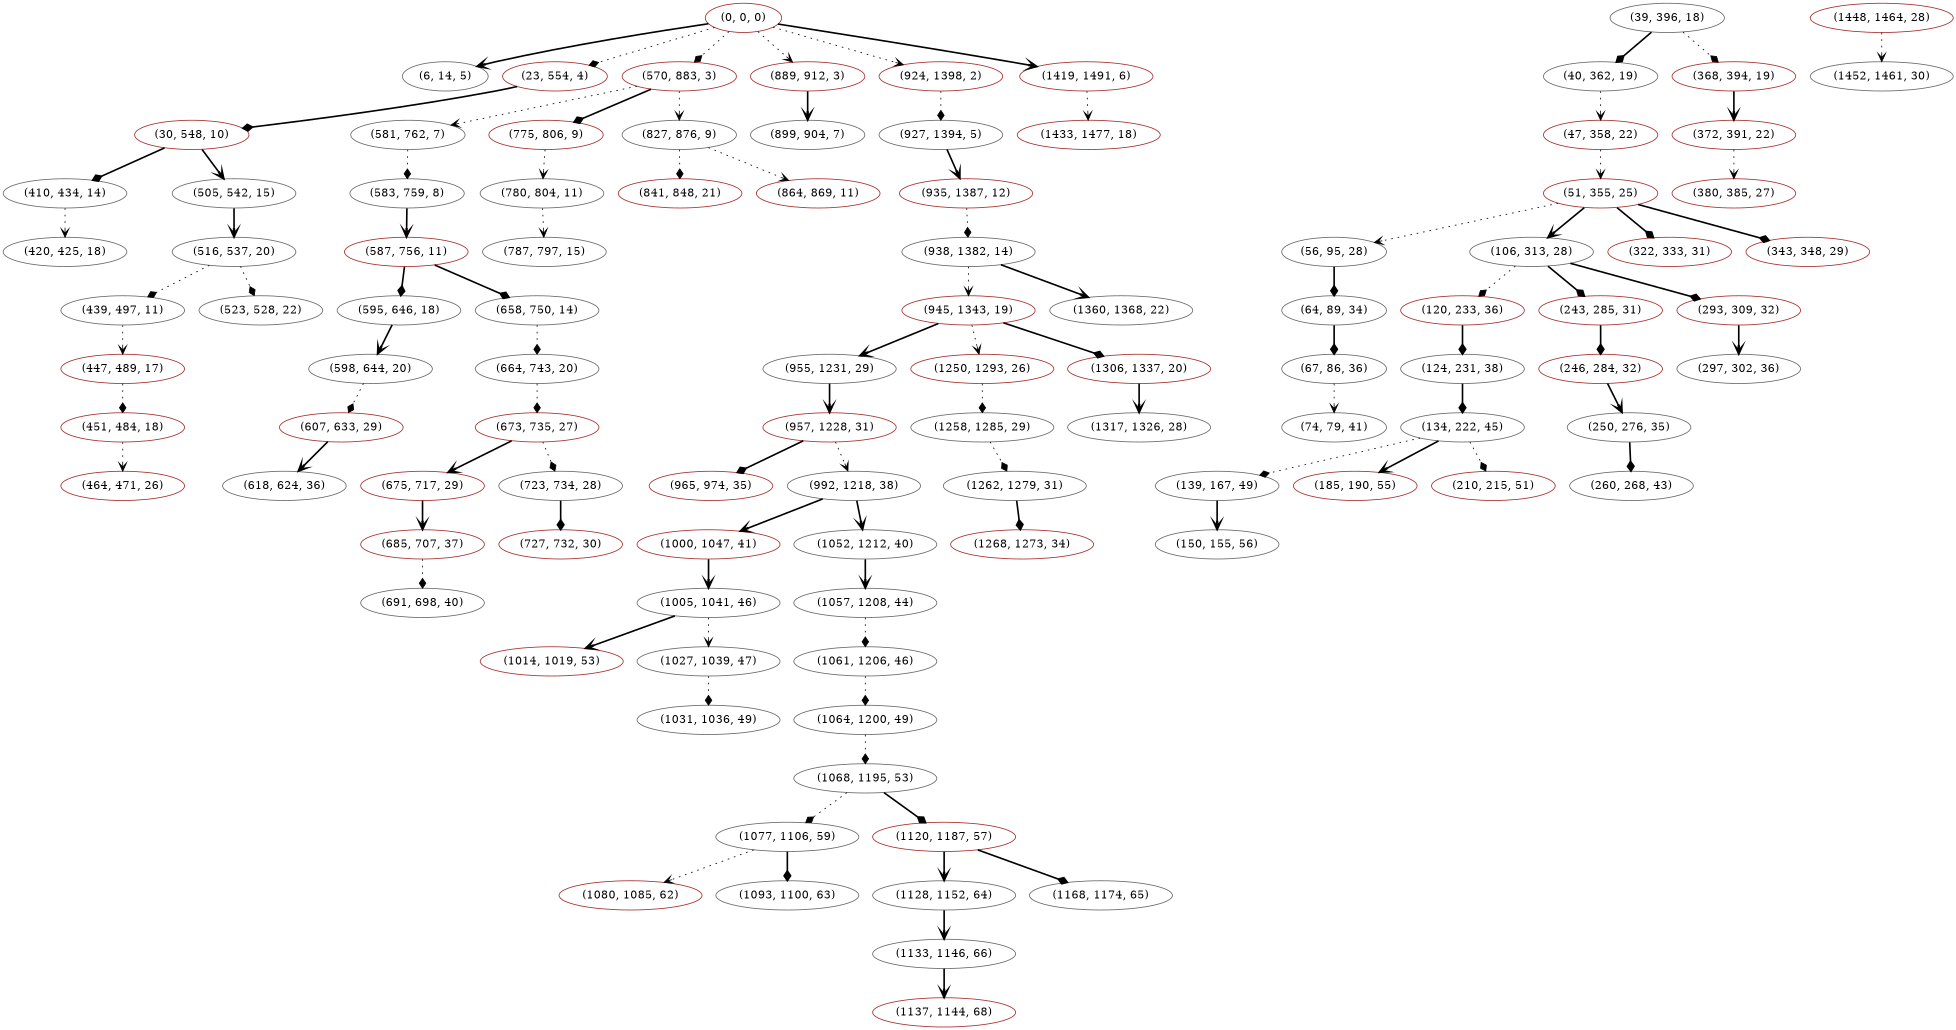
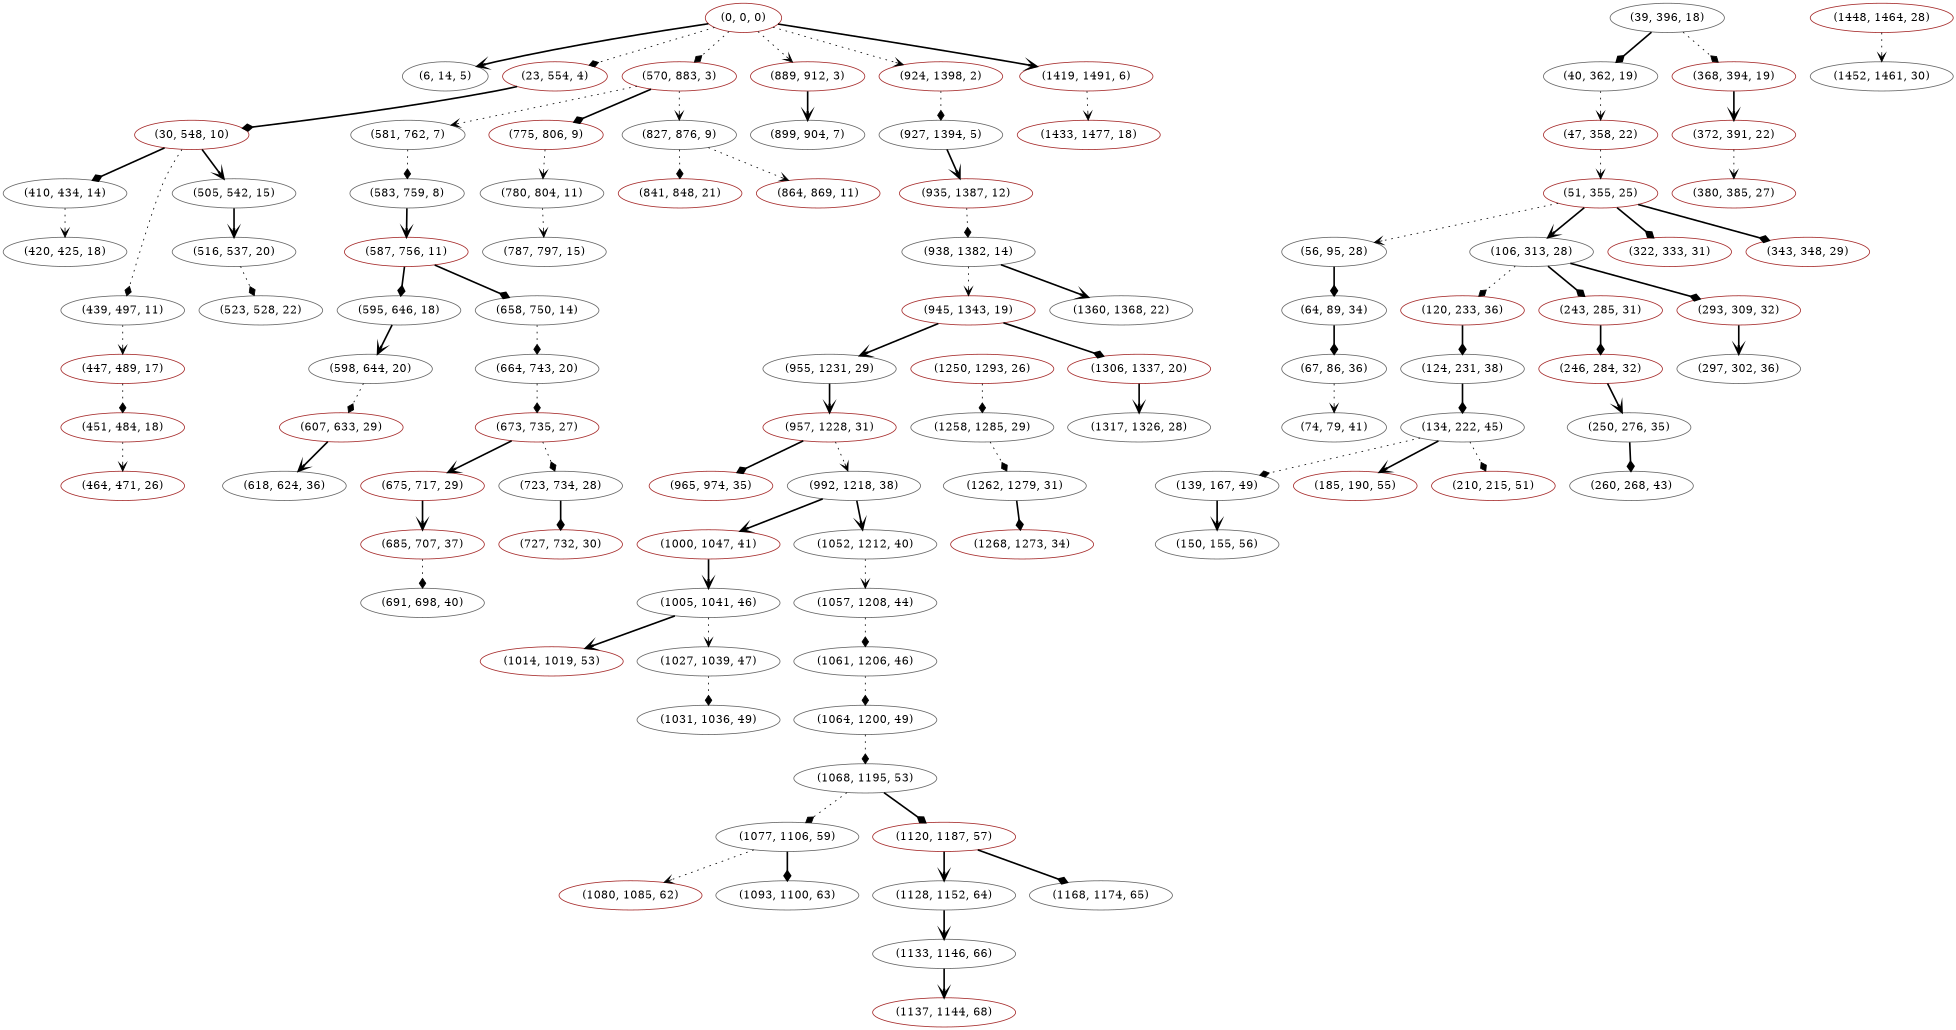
(183, 279) -> (151, 216)
(974, 336) -> none
(865, 570) -> (865, 570)
